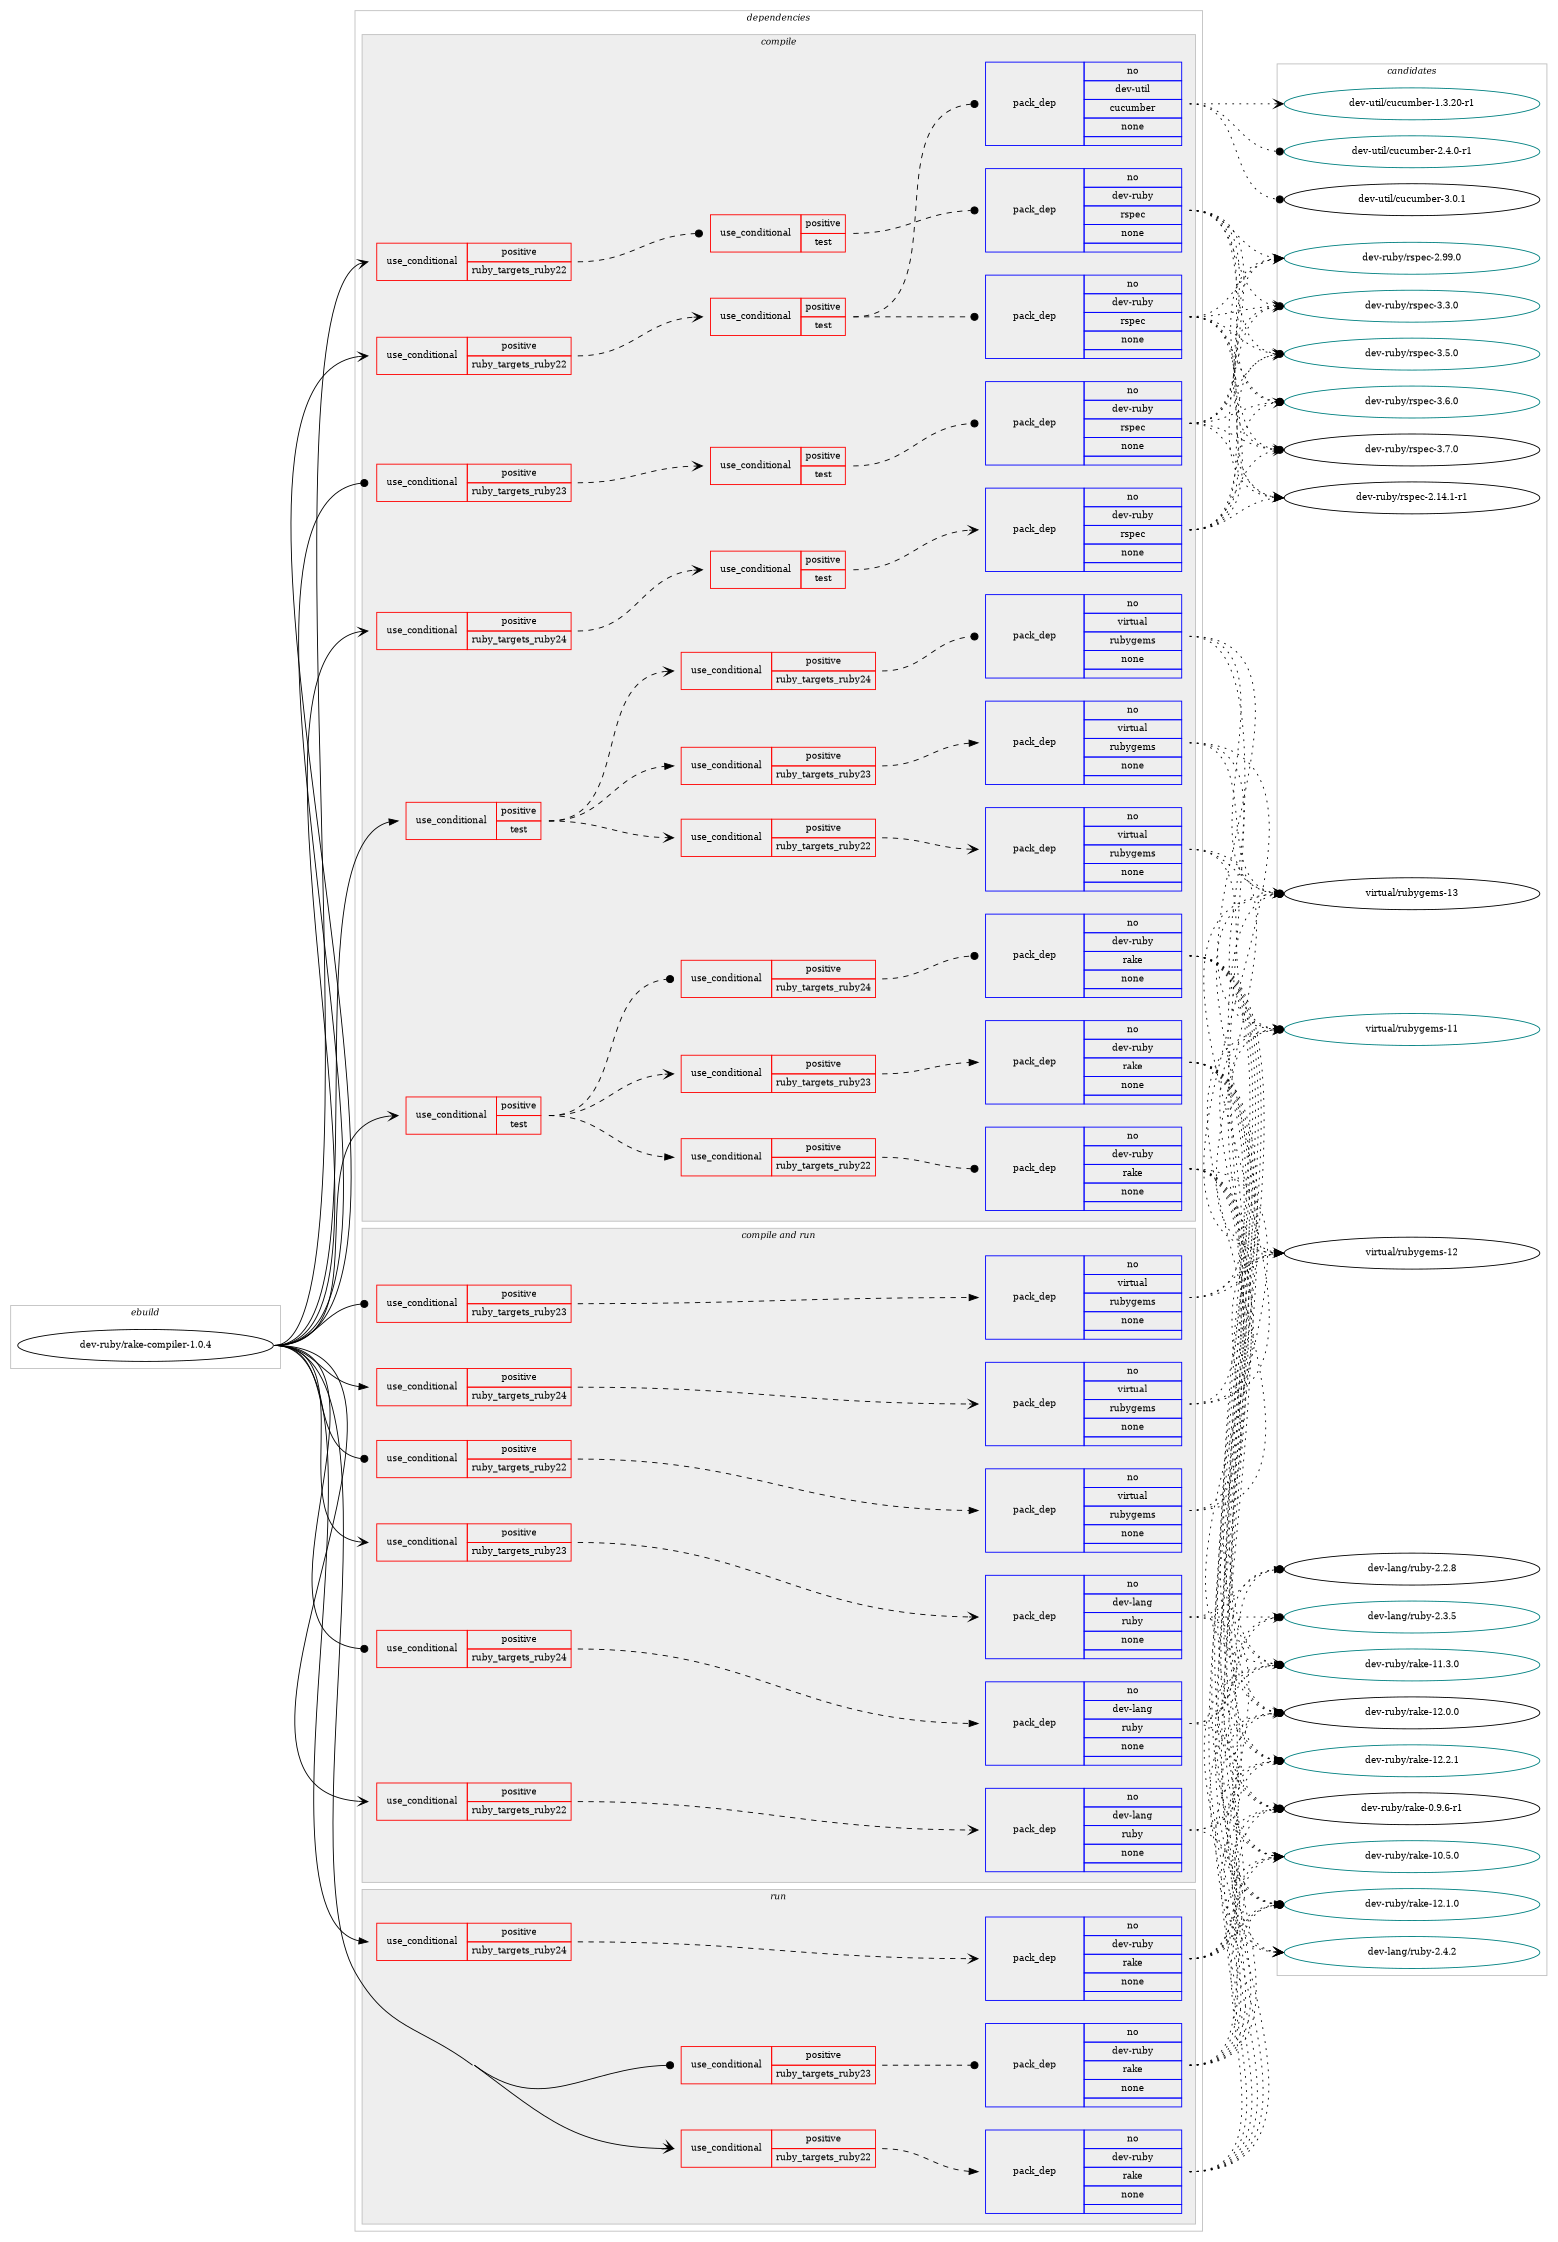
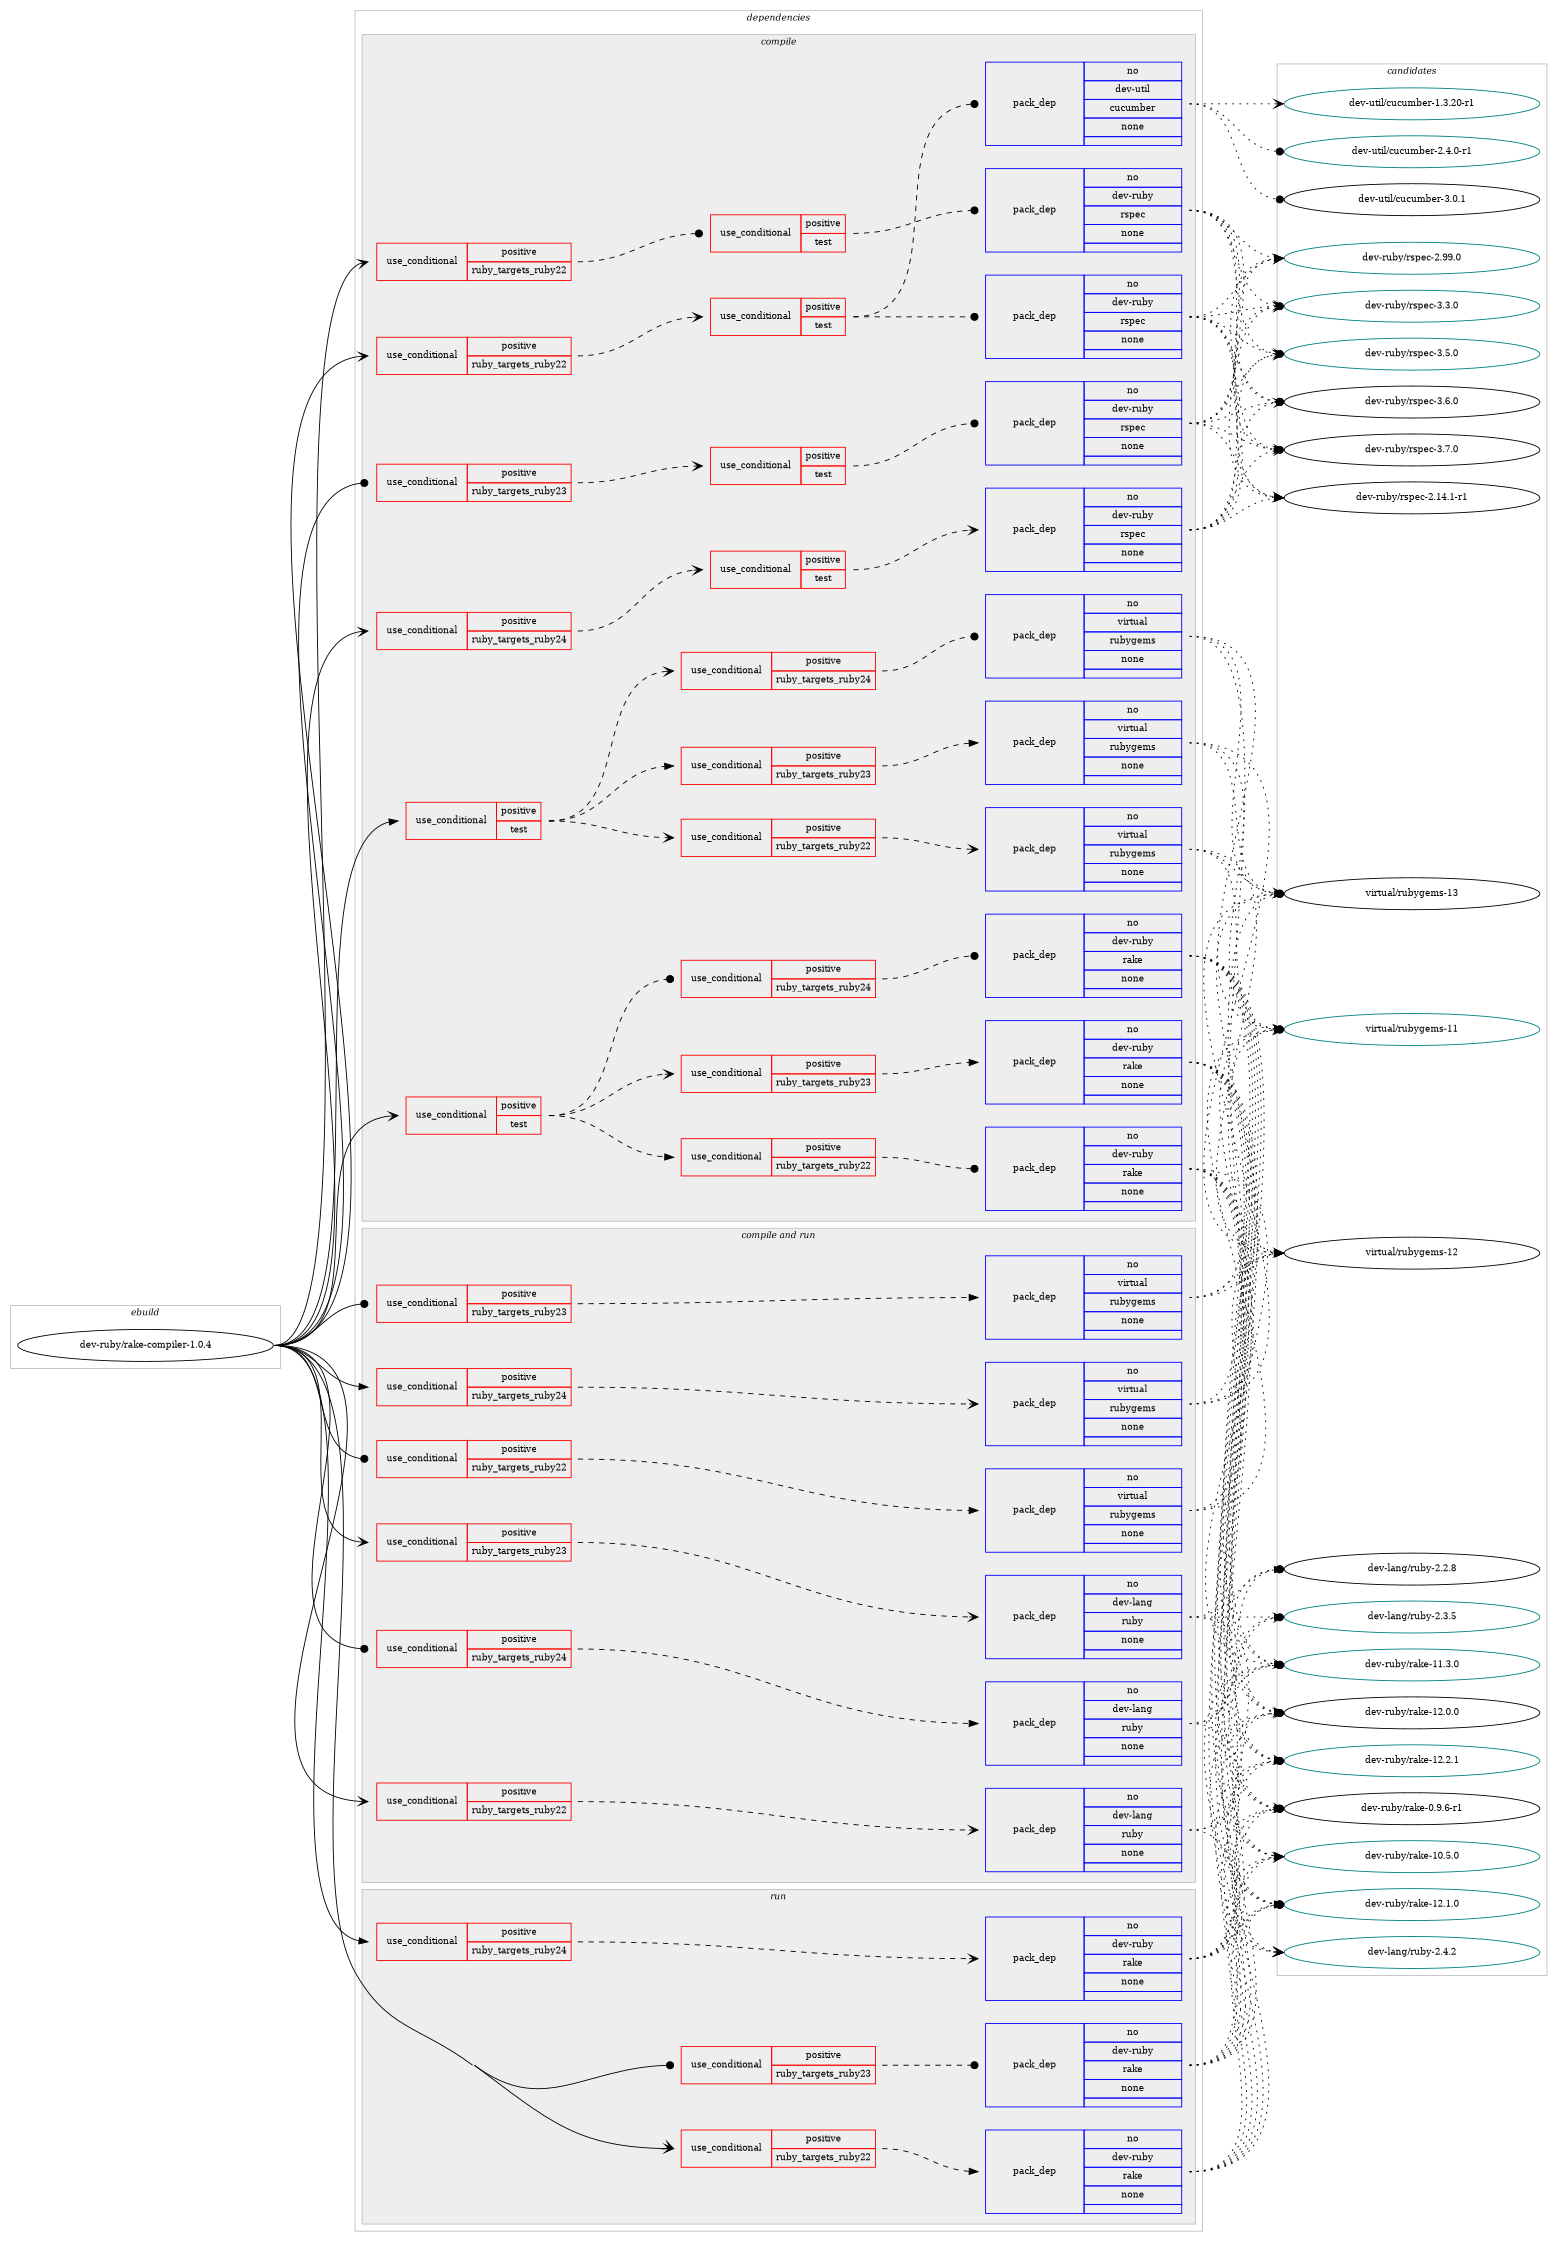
(1412, 402) -> (1412, 402)
